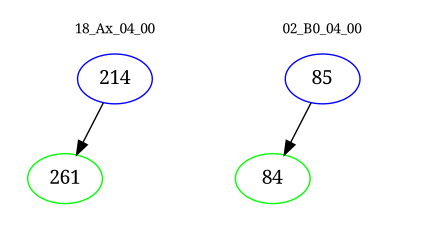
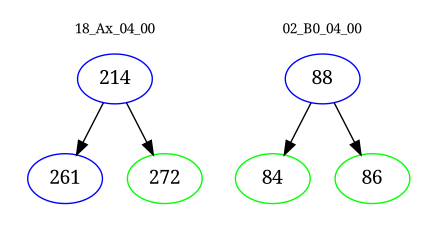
(323, 79) -> (323, 79)
(65, 179) -> (65, 179)
none -> (165, 179)
none -> (372, 179)
